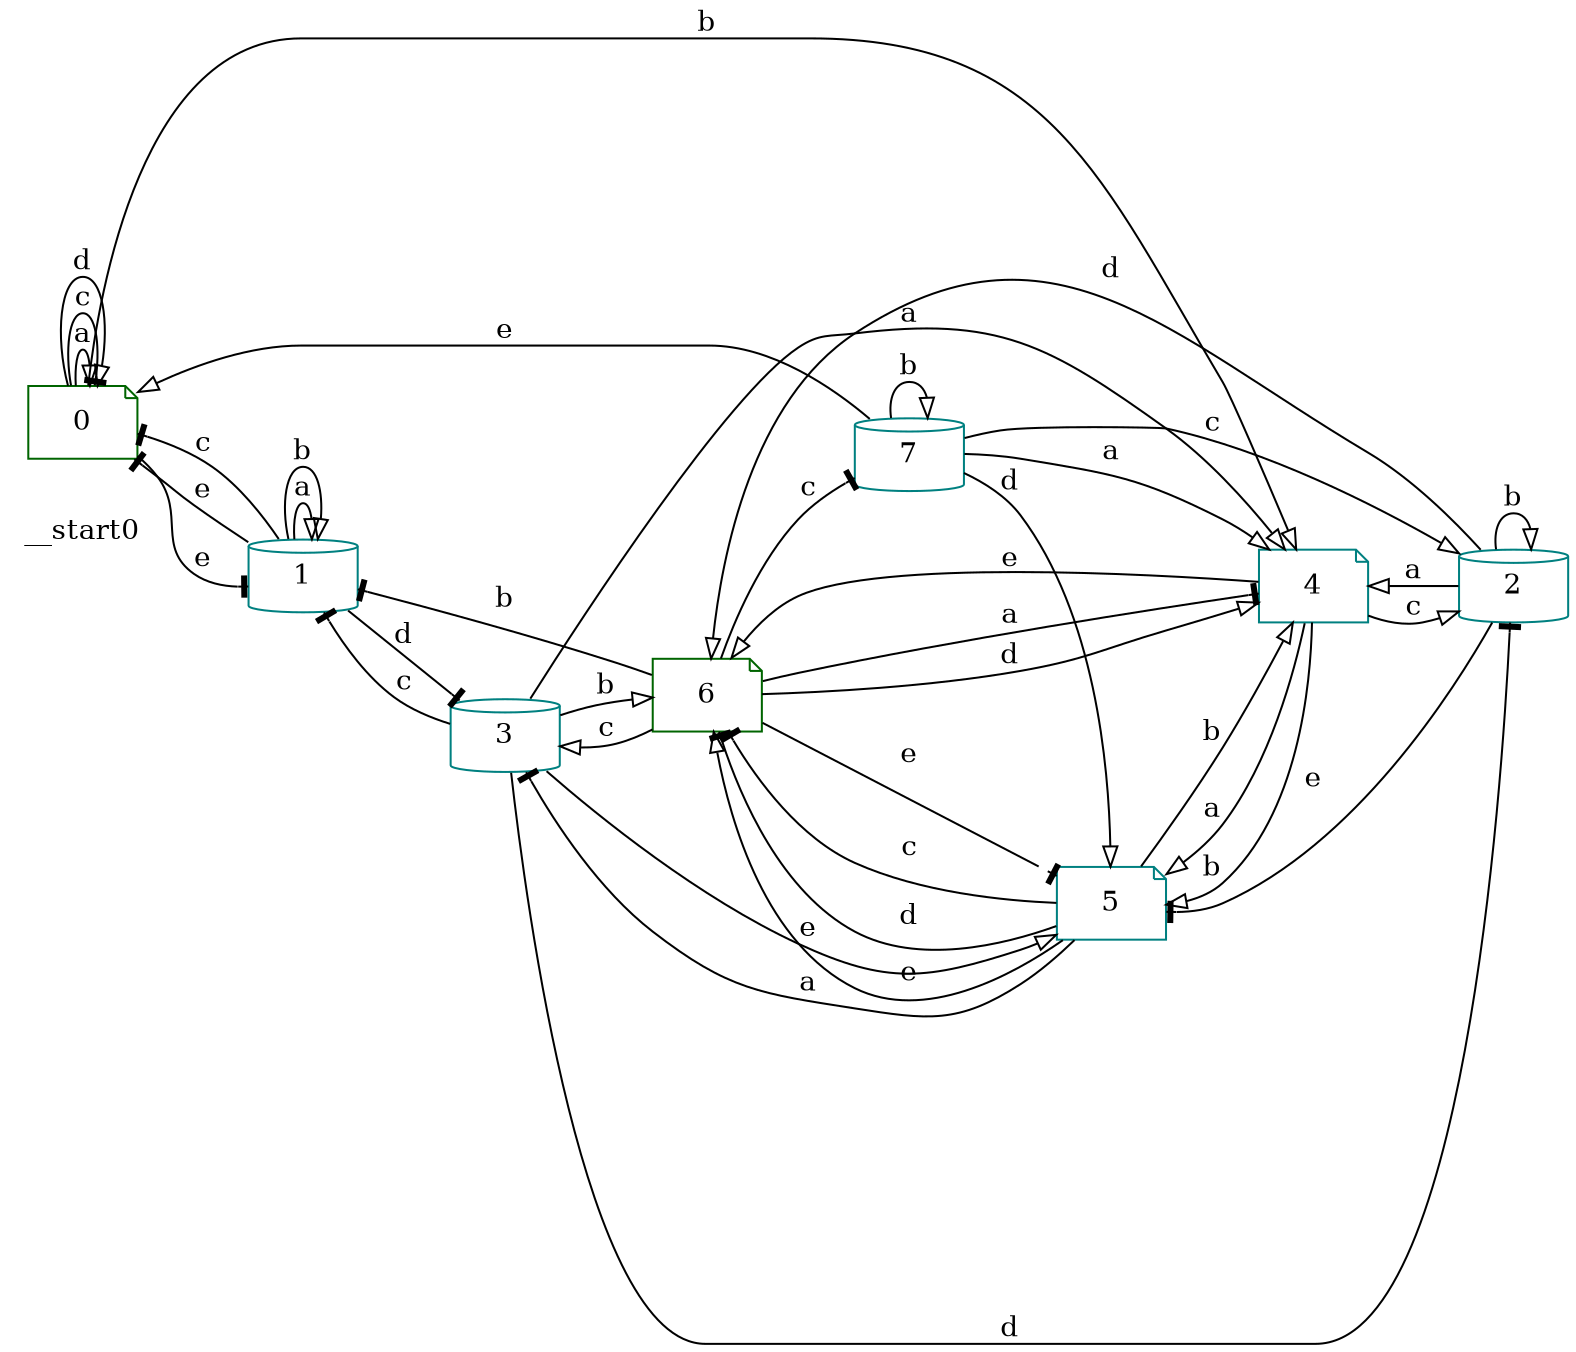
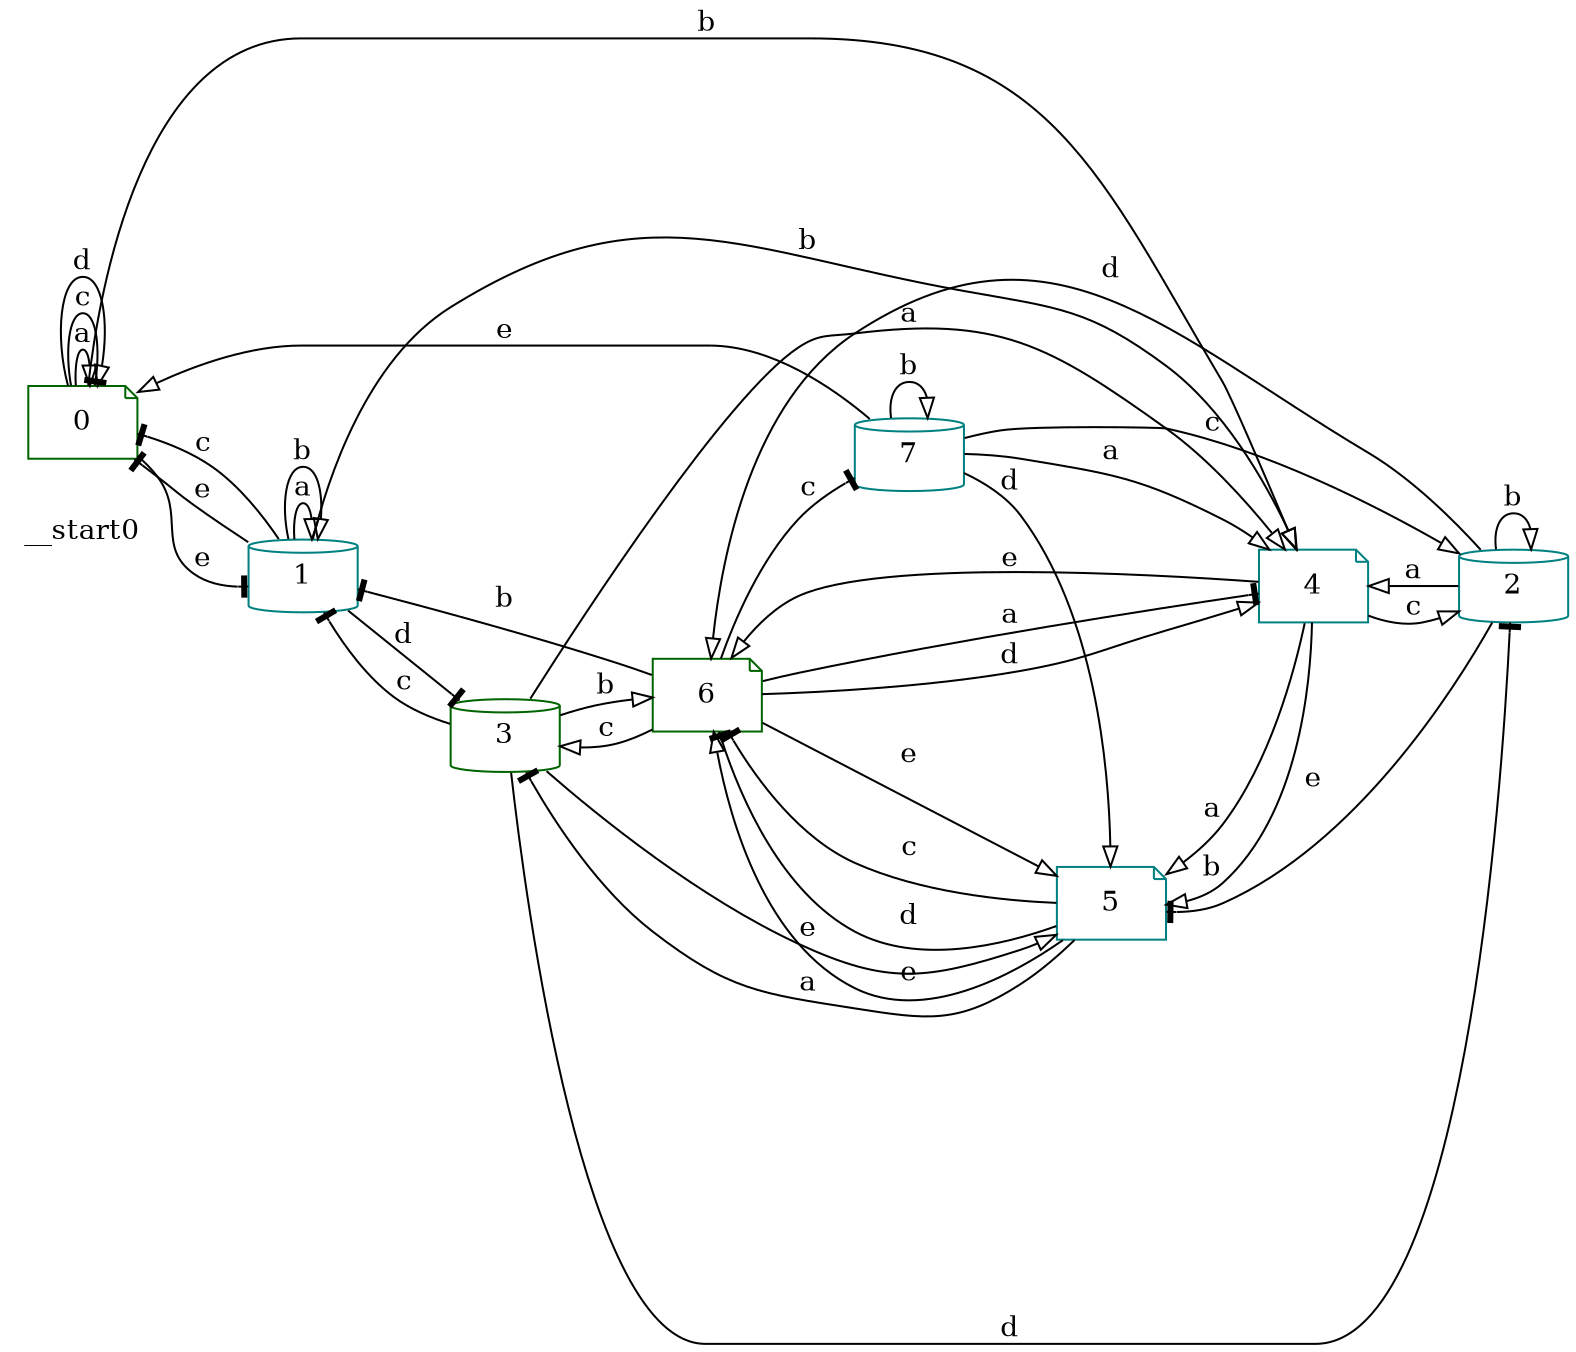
(505, 736) -> (505, 736)
(1217, 757) -> (777, 251)
(901, 795) -> (901, 795)
